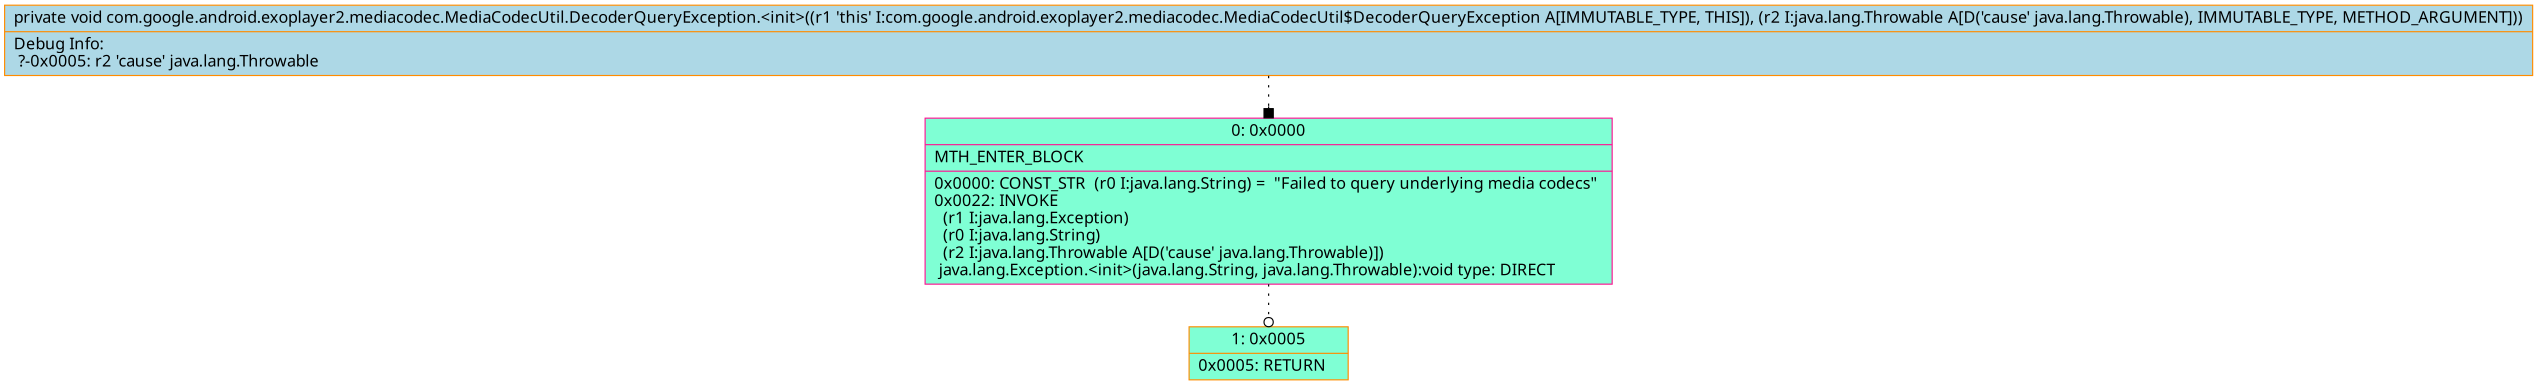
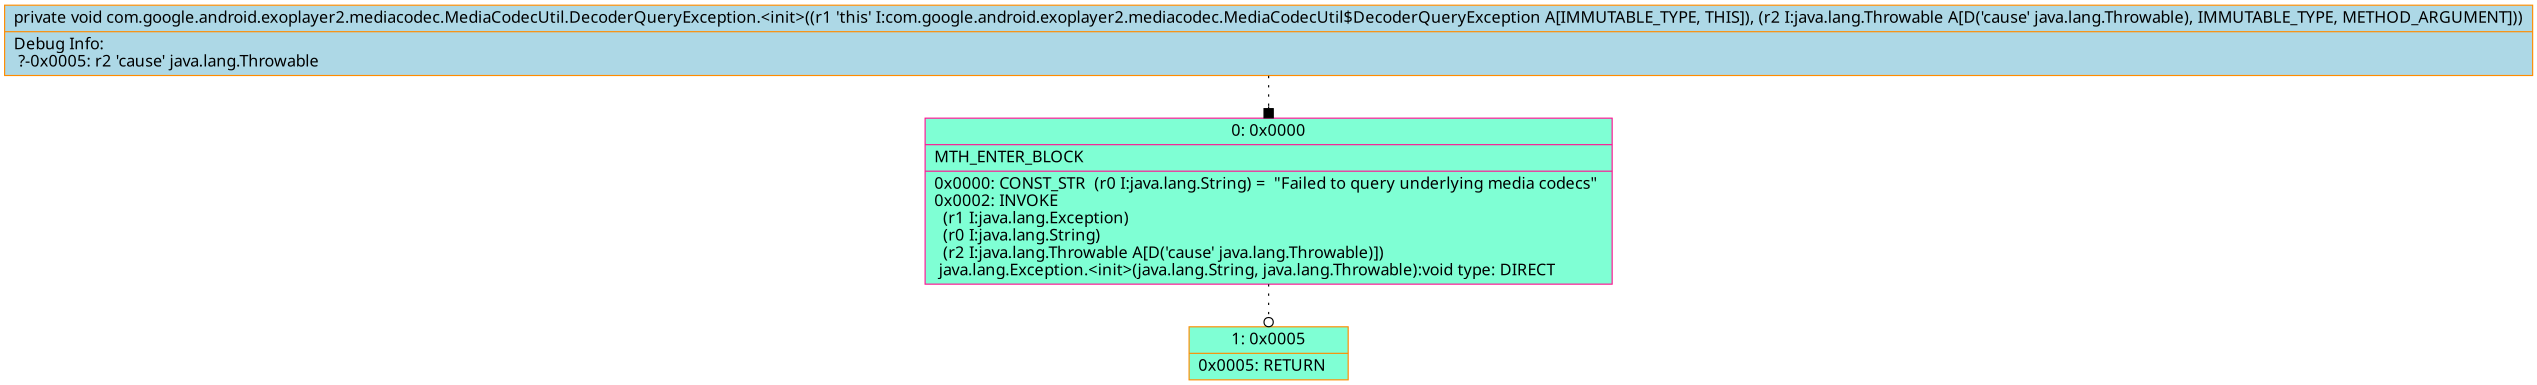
(1001, 201) -> (1001, 201)
